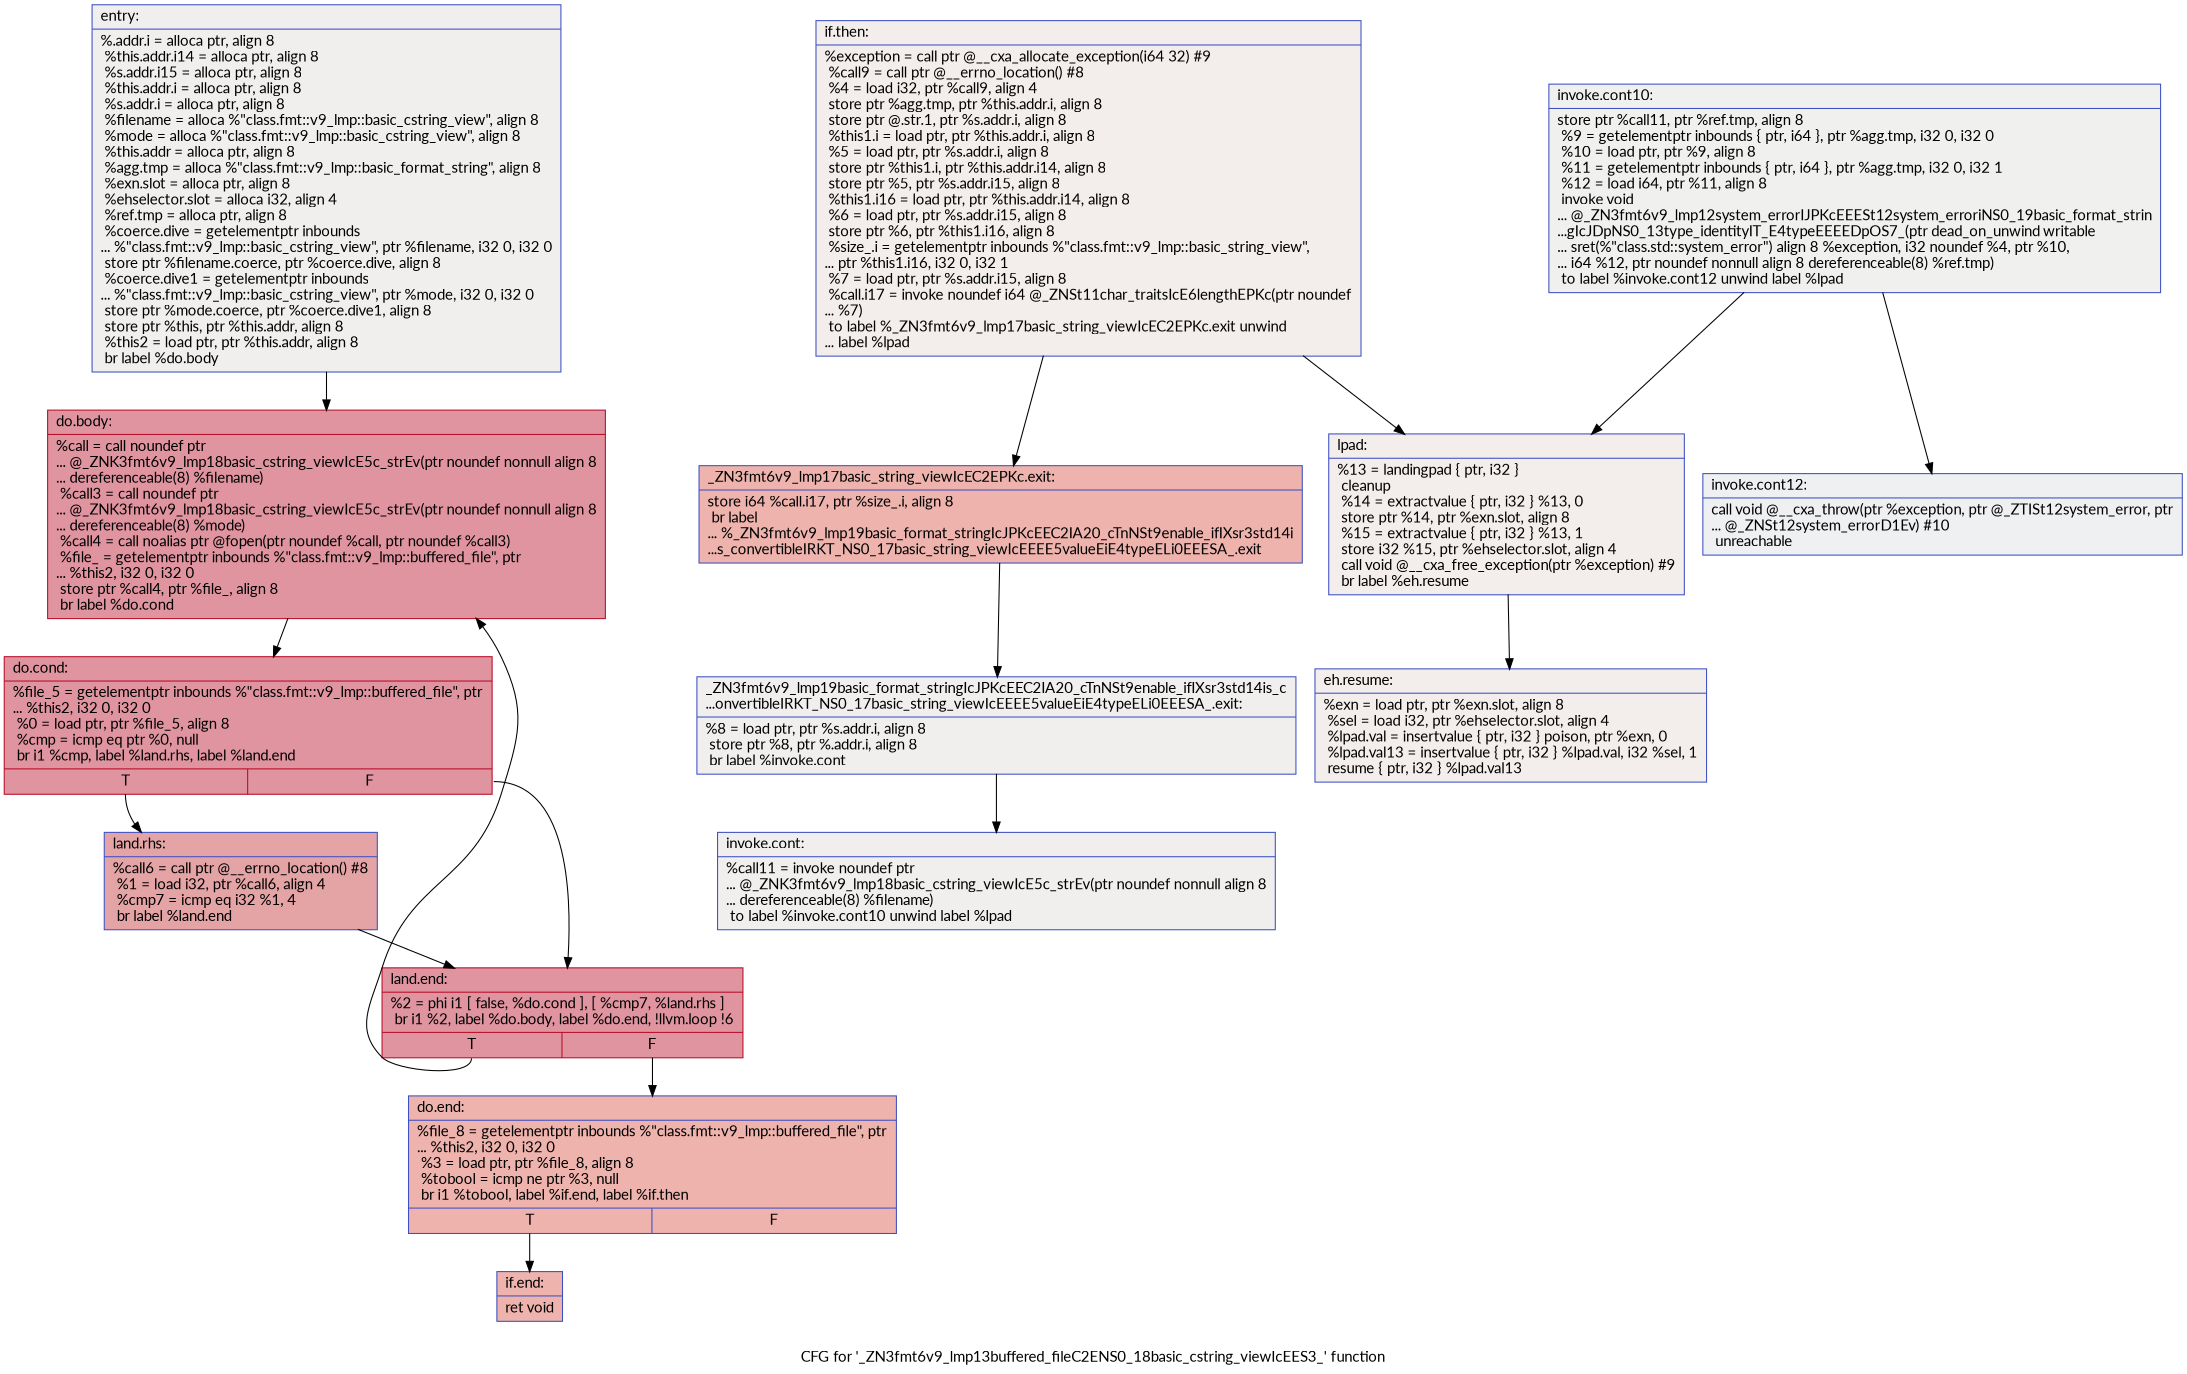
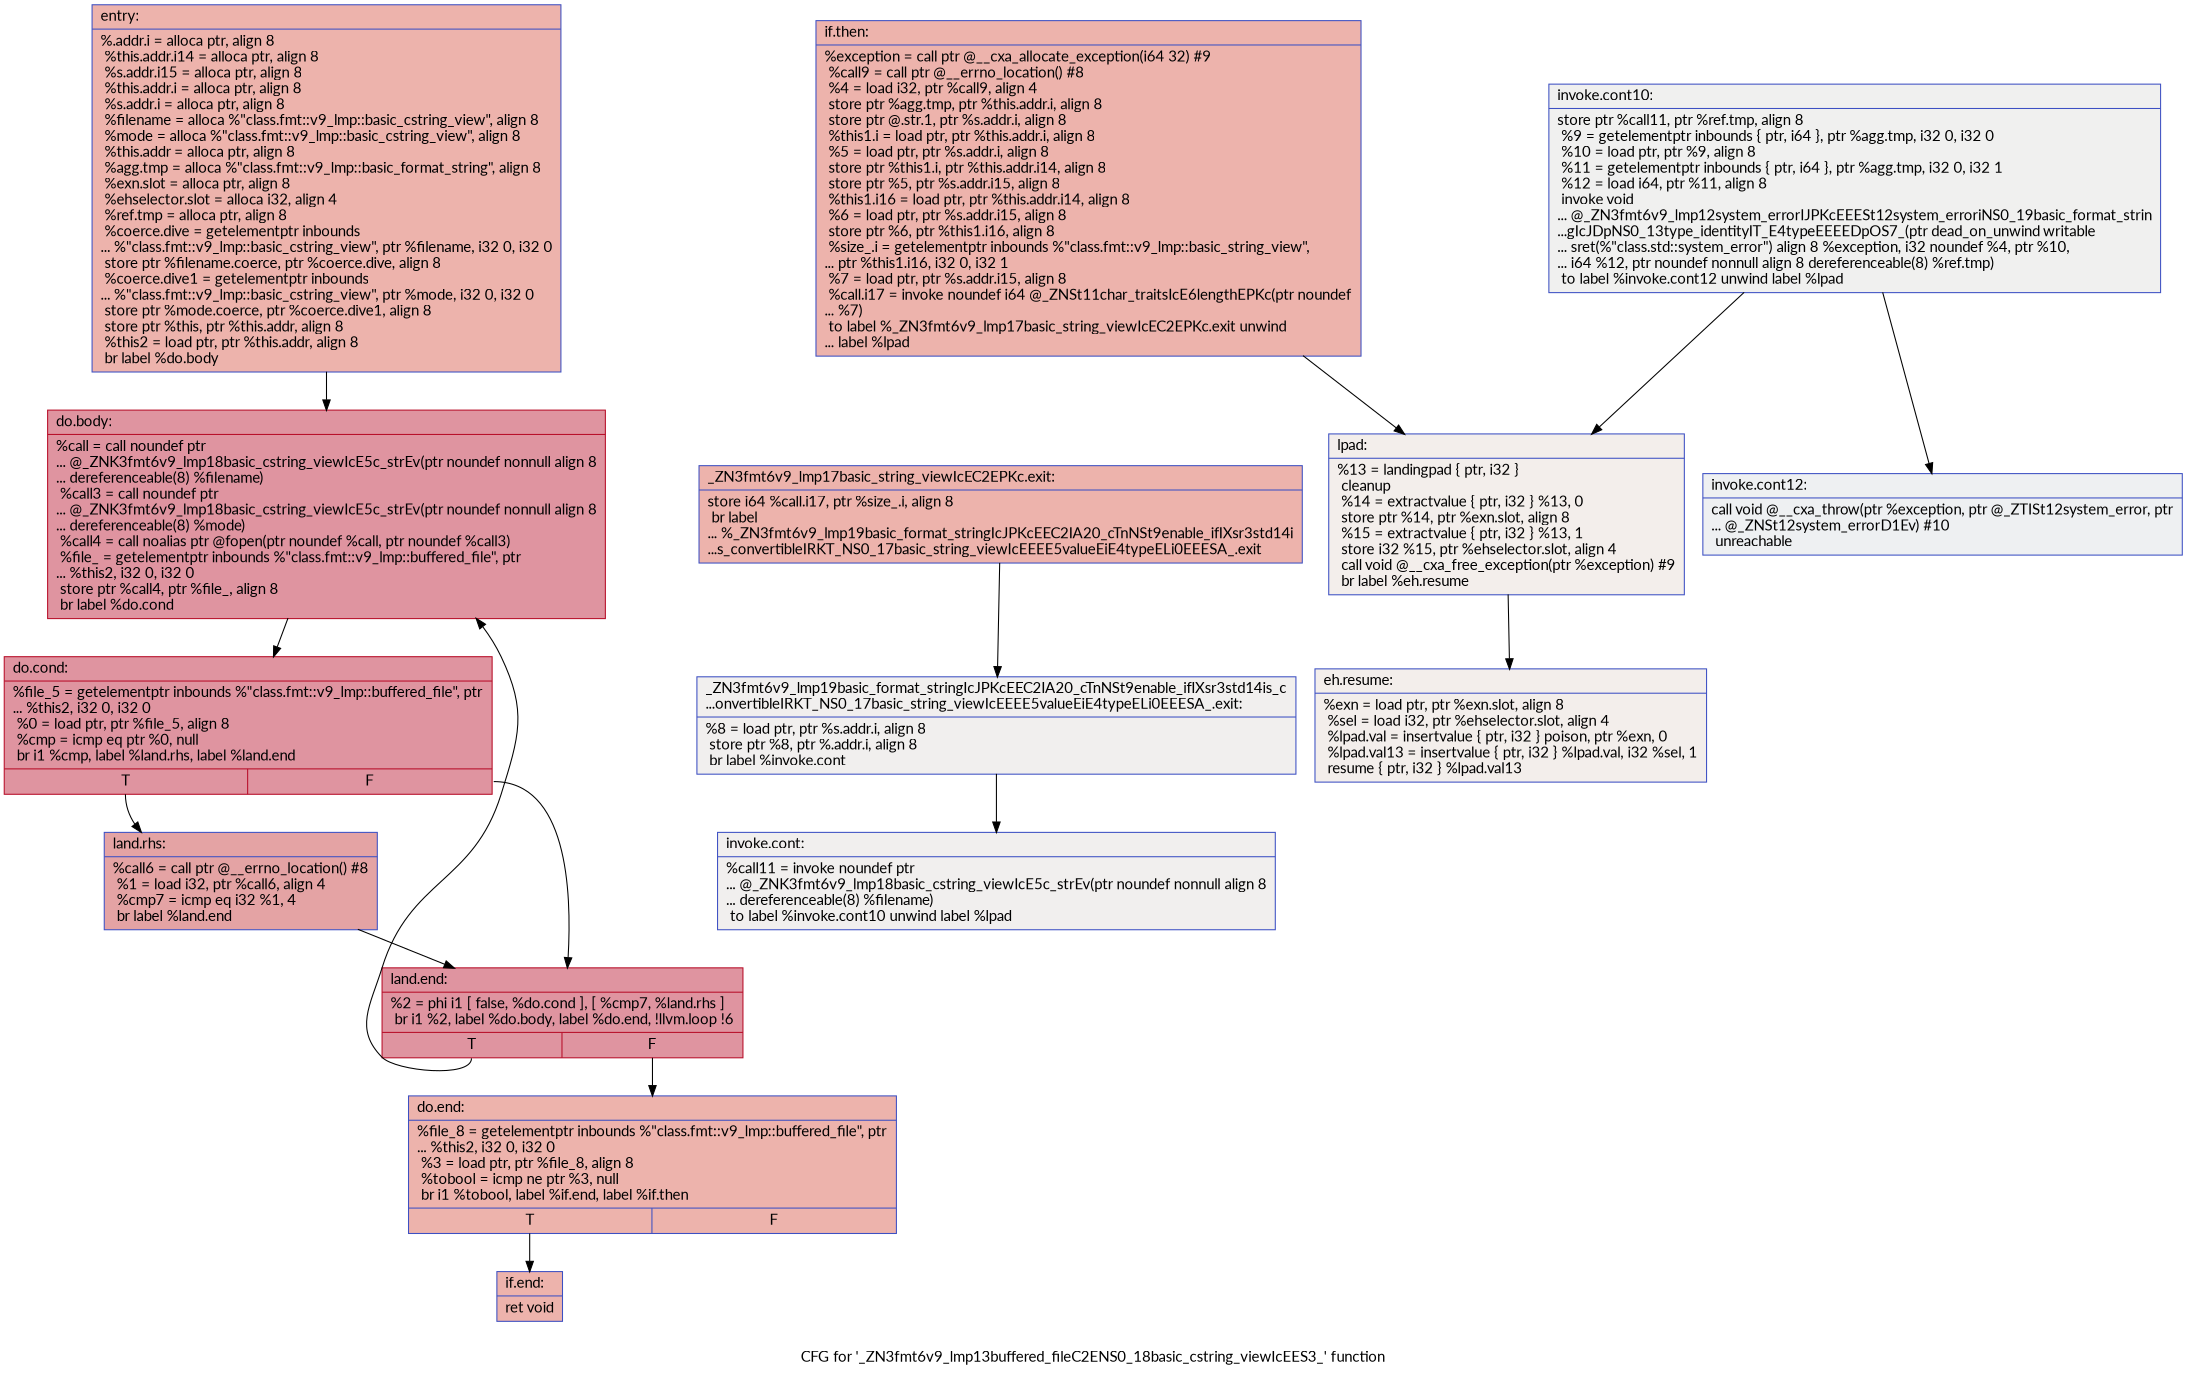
(326, 188) -> (326, 188)
(1088, 188) -> (1088, 188)
(1030, 406) -> none
